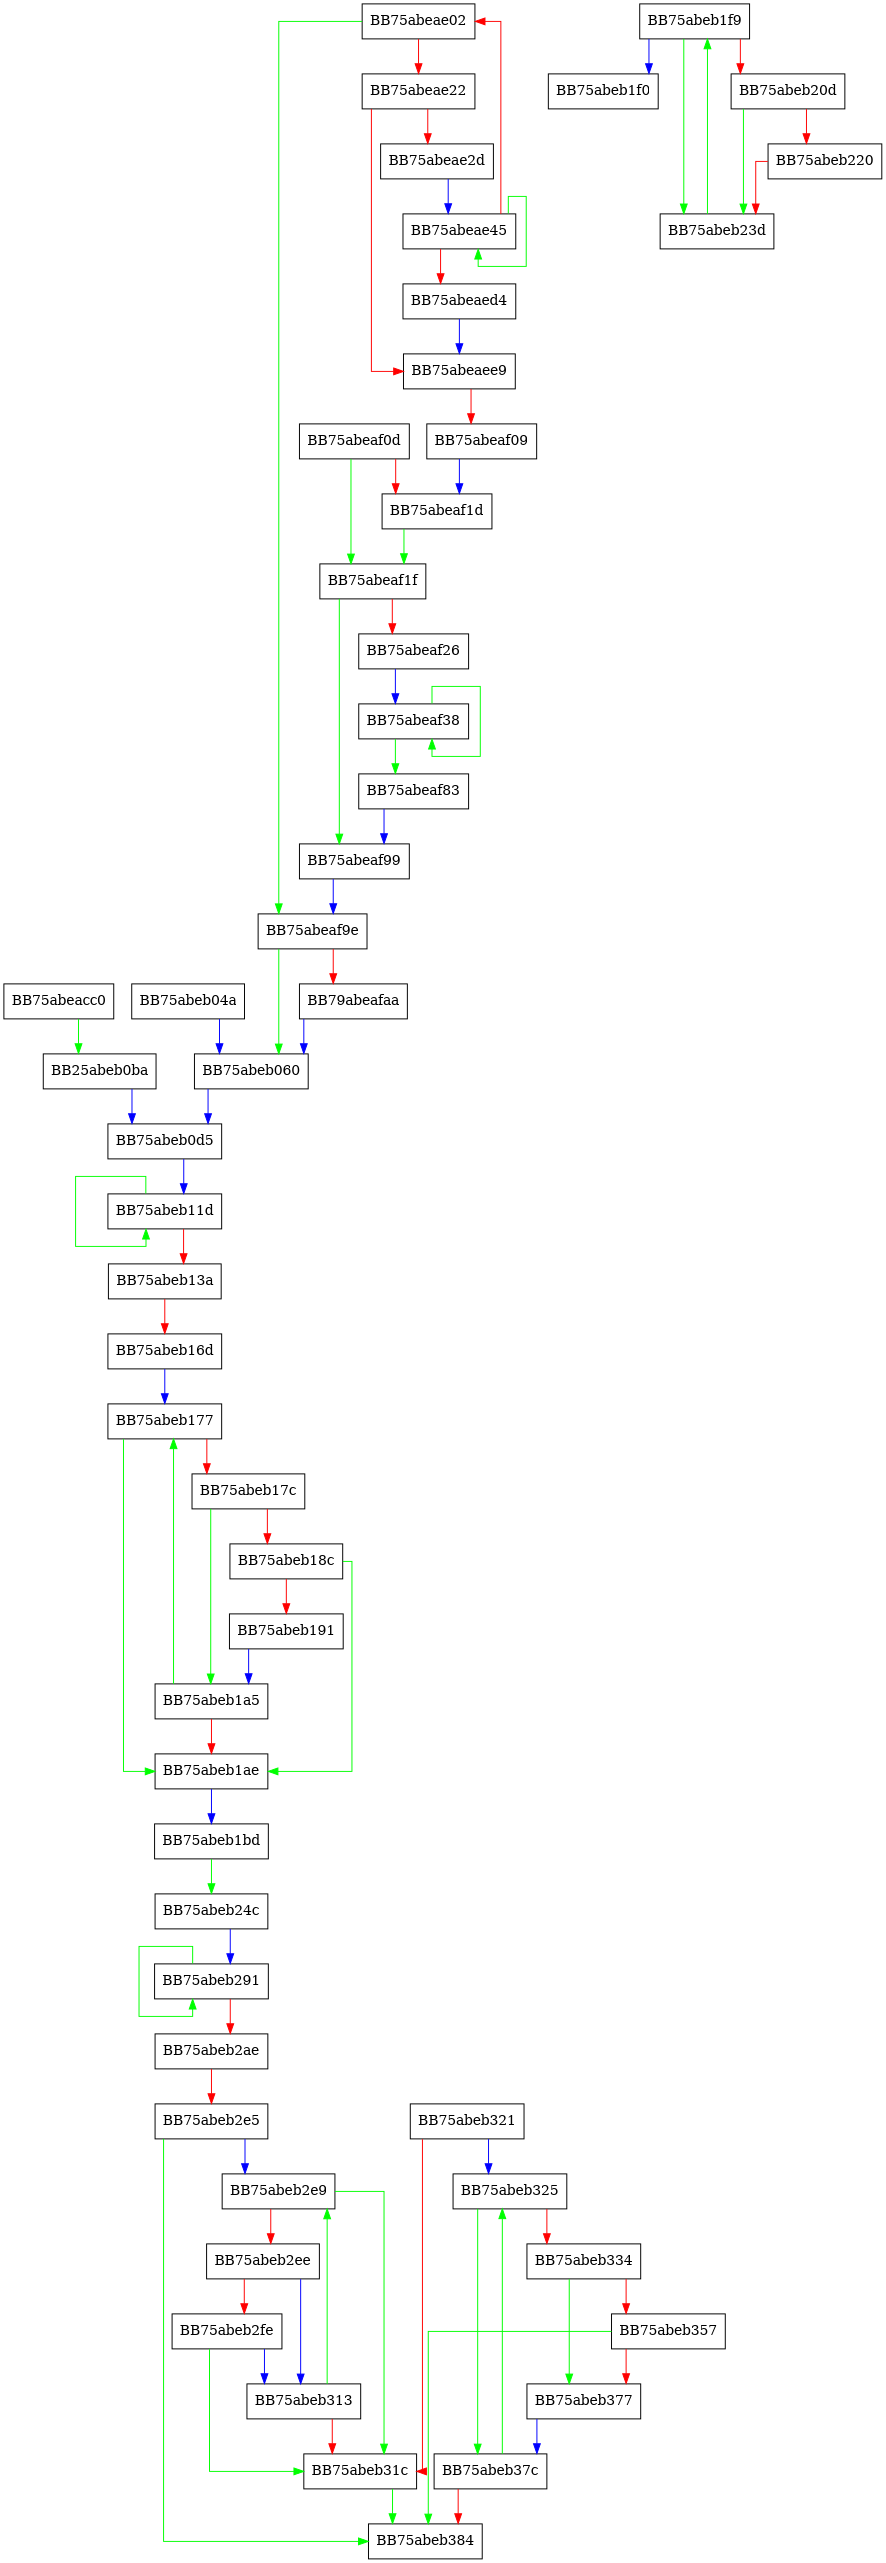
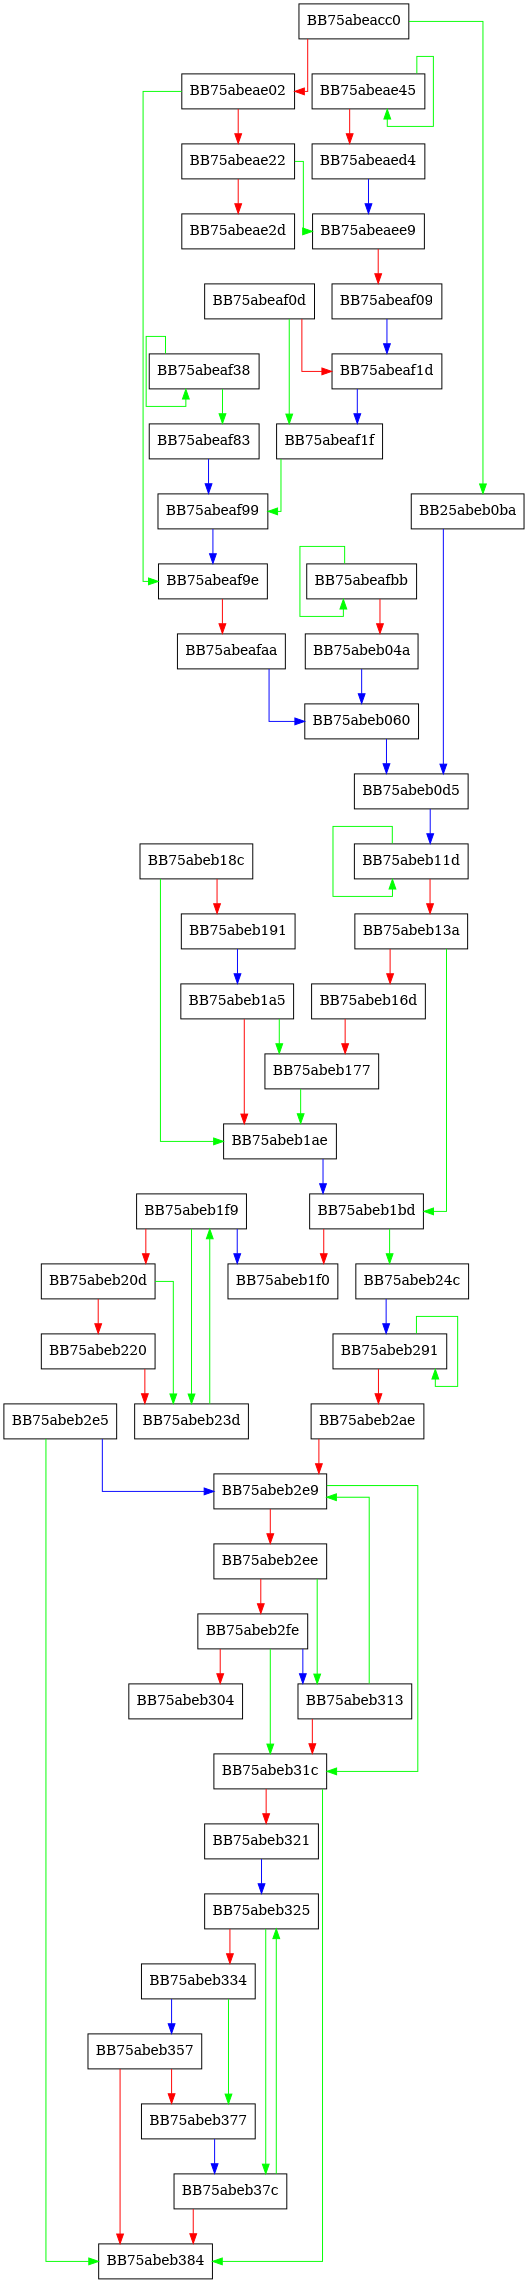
(501, 110) -> (308, 67)
(448, 191) -> none
(371, 251) -> (303, 193)
(404, 541) -> (357, 401)
none -> (362, 581)
(414, 651) -> none
(279, 997) -> none
(353, 1001) -> (231, 651)
none -> (446, 1087)
none -> (324, 1241)
(165, 1381) -> (345, 1031)
(248, 1491) -> none
none -> (186, 1701)
(211, 2081) -> (319, 1451)
(626, 2291) -> (172, 2011)
(422, 2306) -> (266, 1801)
(301, 2327) -> (317, 1627)
(429, 2331) -> (120, 2151)
